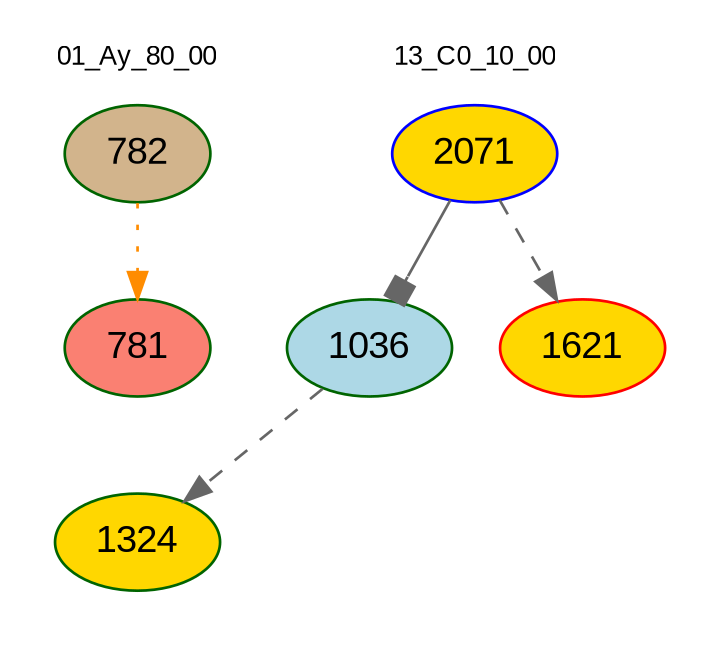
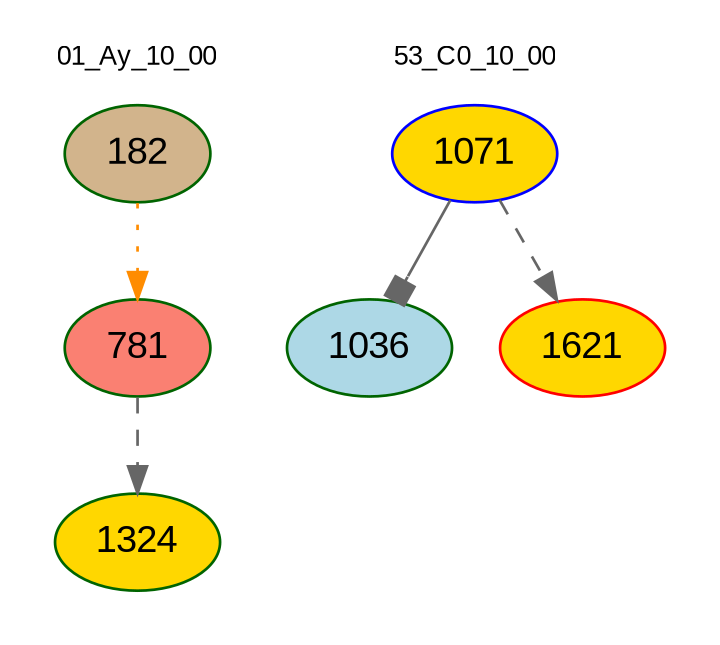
(138, 58) -> (138, 58)
(476, 58) -> (476, 58)
(138, 154) -> (138, 154)
(475, 154) -> (475, 154)
(264, 436) -> (138, 432)
